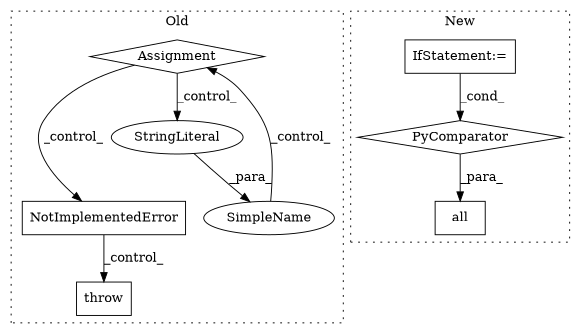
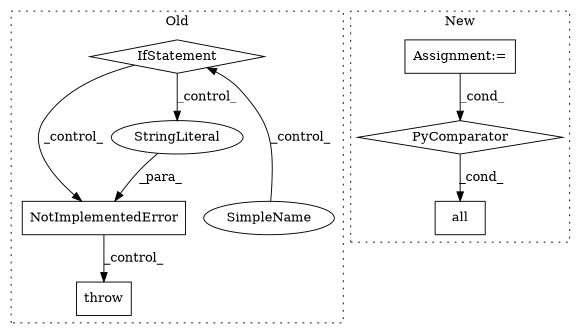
(177, 57) -> (177, 57)
(460, 57) -> (460, 57)
(218, 175) -> (138, 172)
(482, 178) -> (482, 178)
